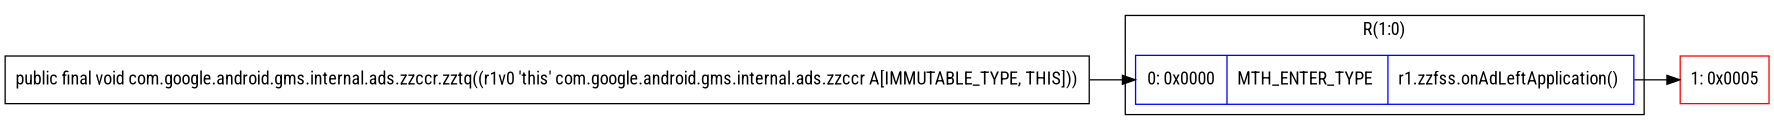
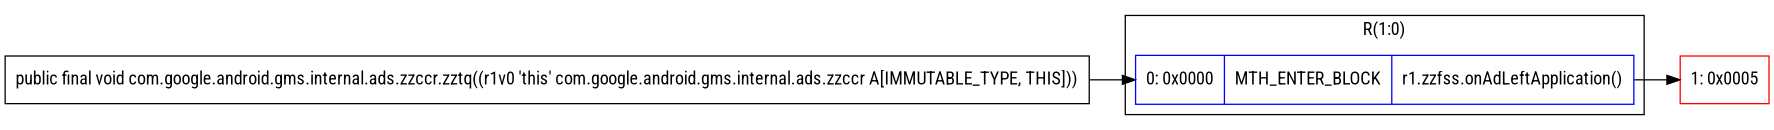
(1306, 79) -> (1308, 79)
